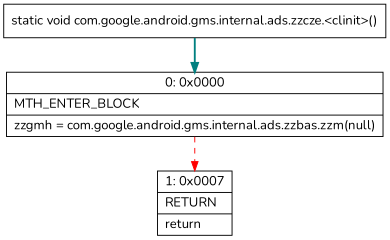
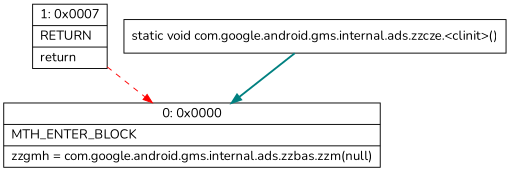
(195, 149) -> (126, 82)
